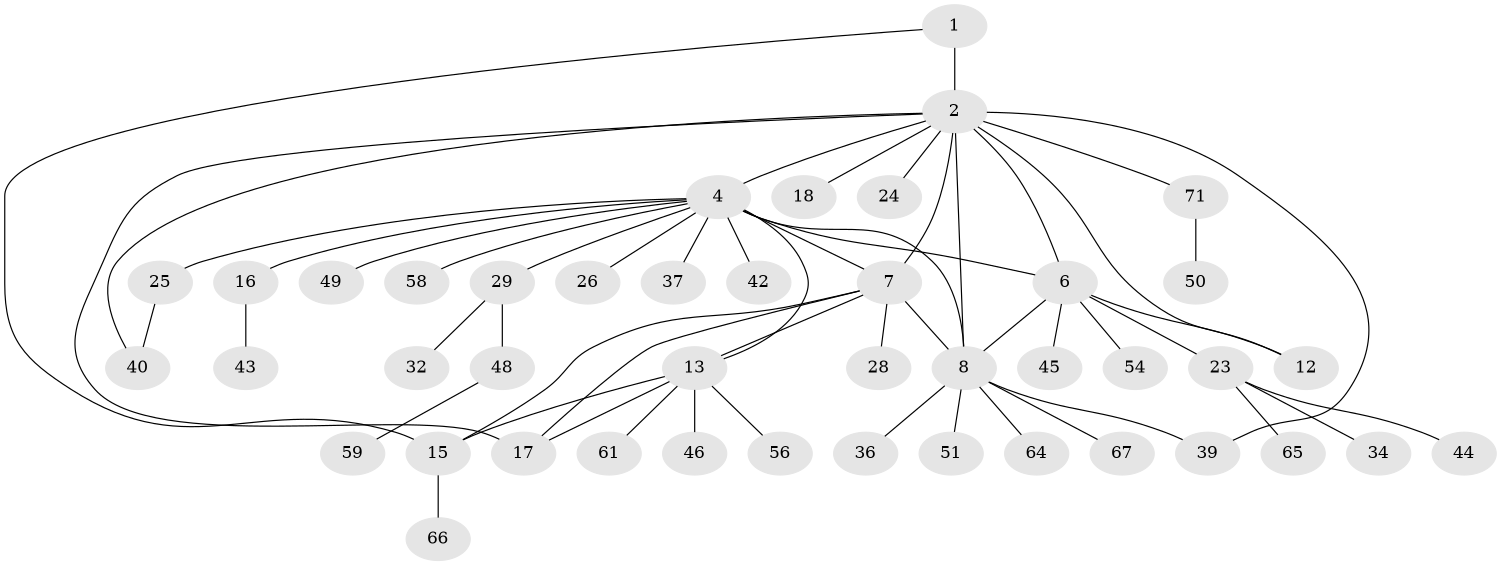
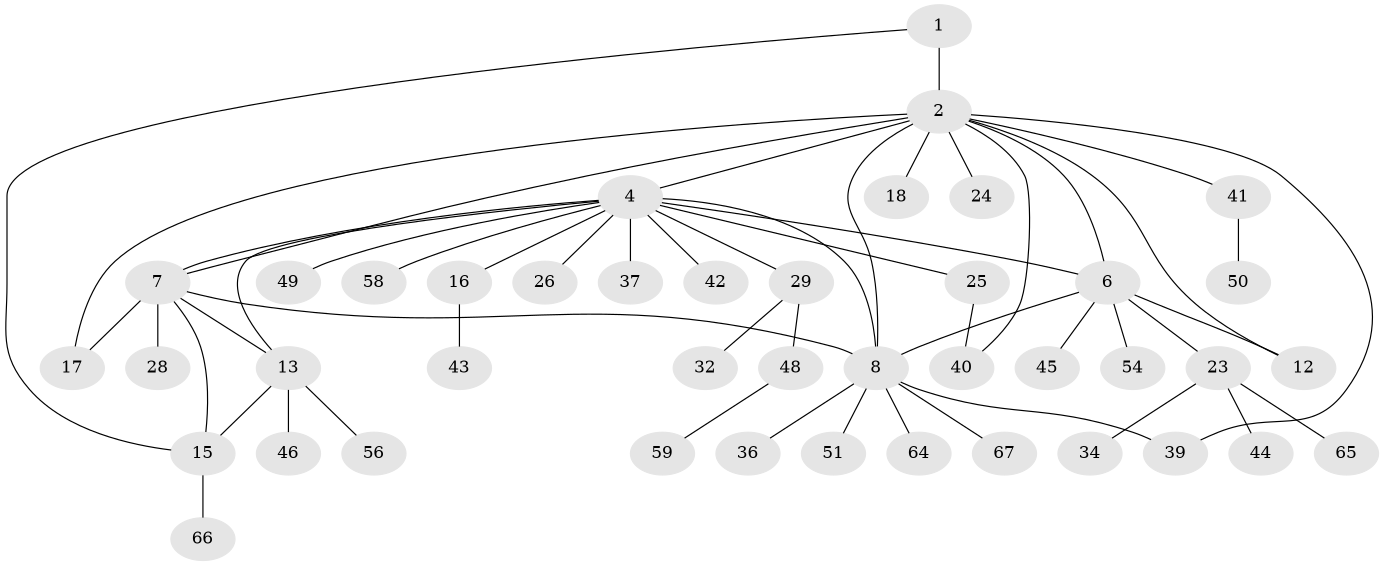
(1196, 197) -> (1238, 197)
(609, 411) -> none
(609, 454) -> none
